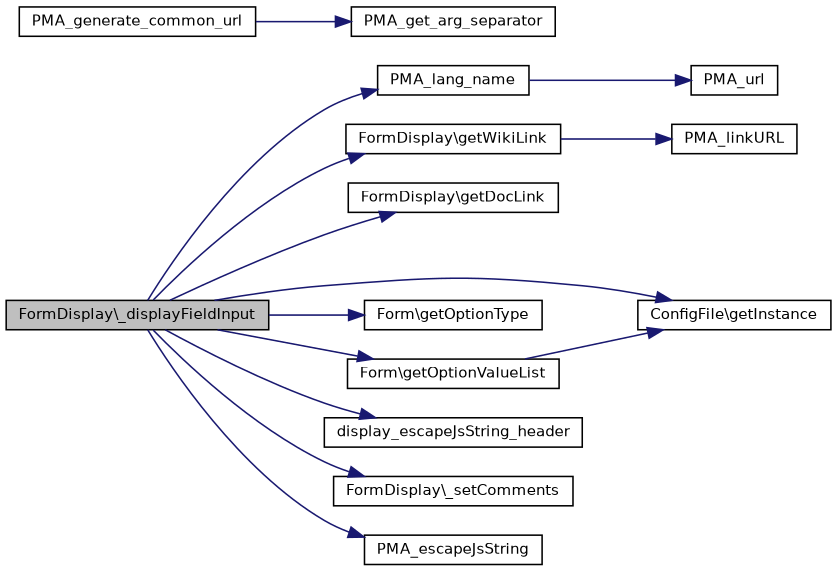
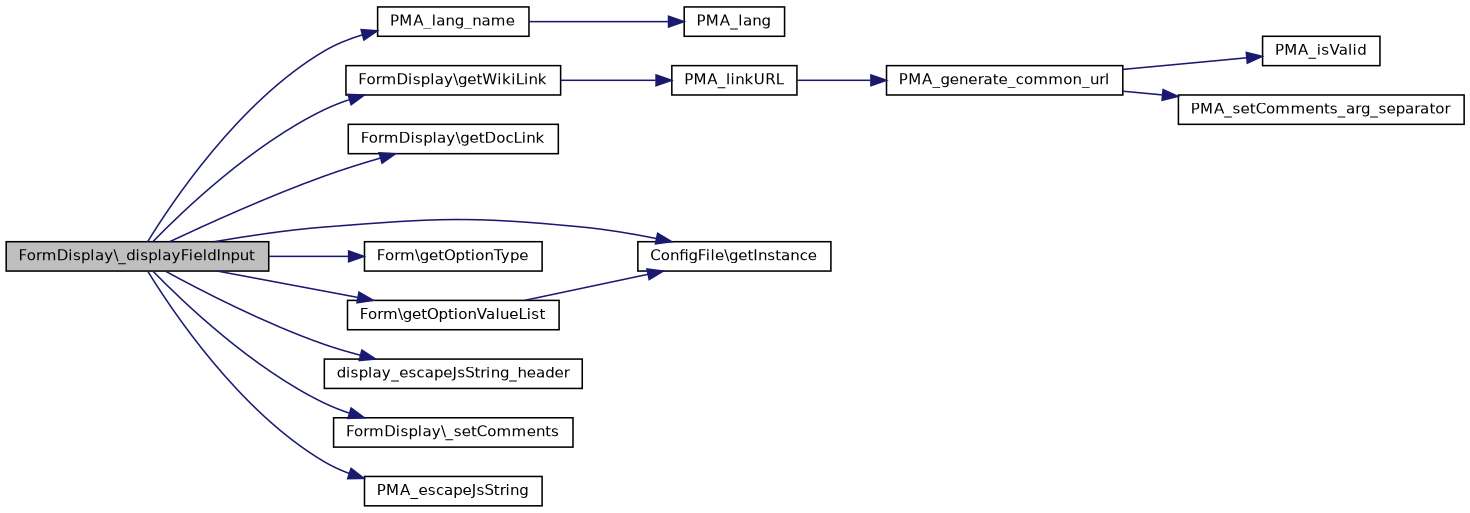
(453, 22) -> (1321, 110)
none -> (1321, 51)
(734, 80) -> (734, 22)
none -> (834, 80)
